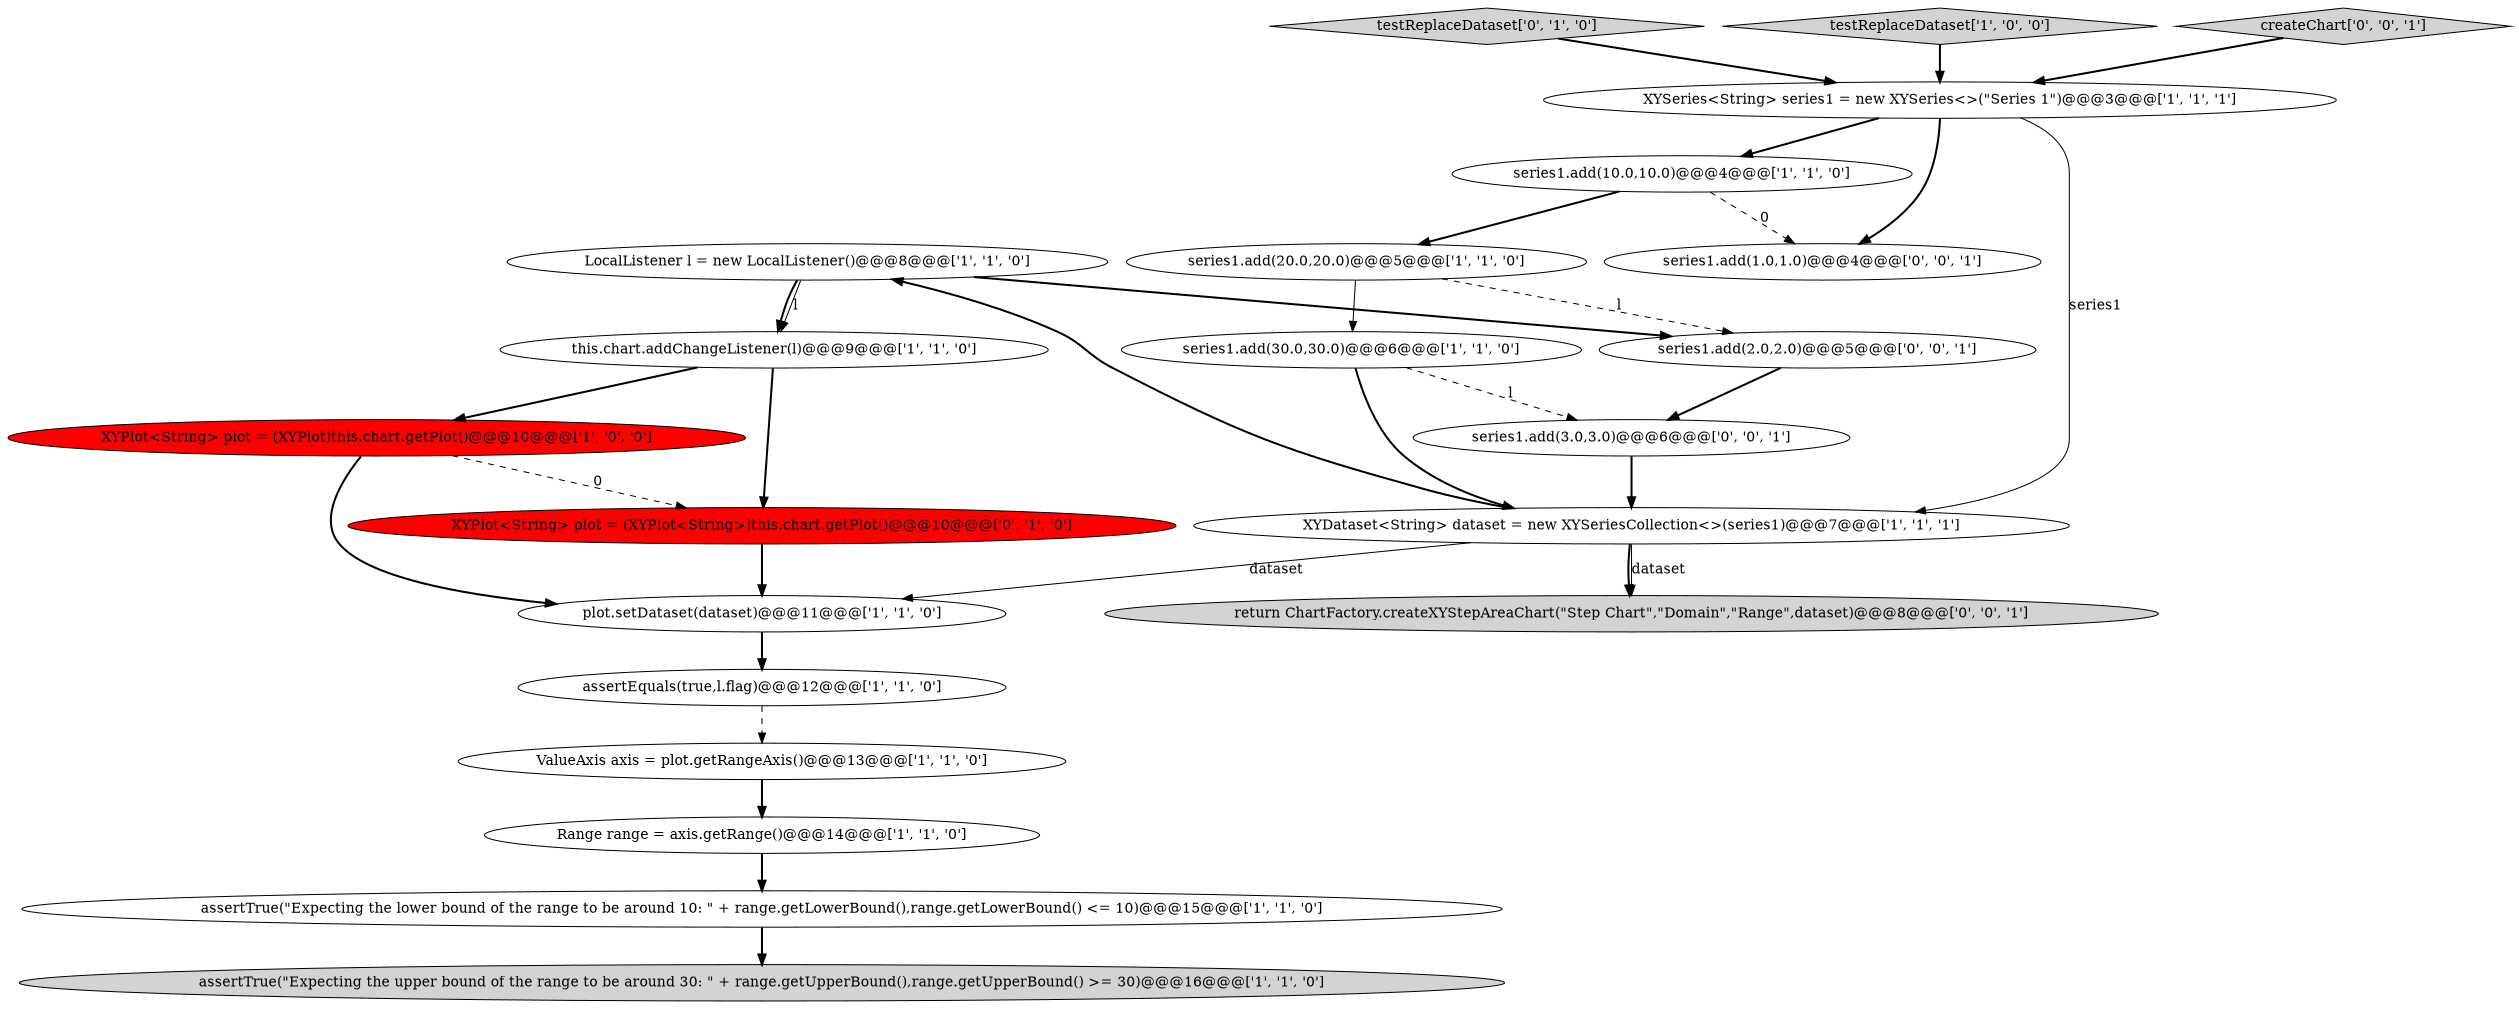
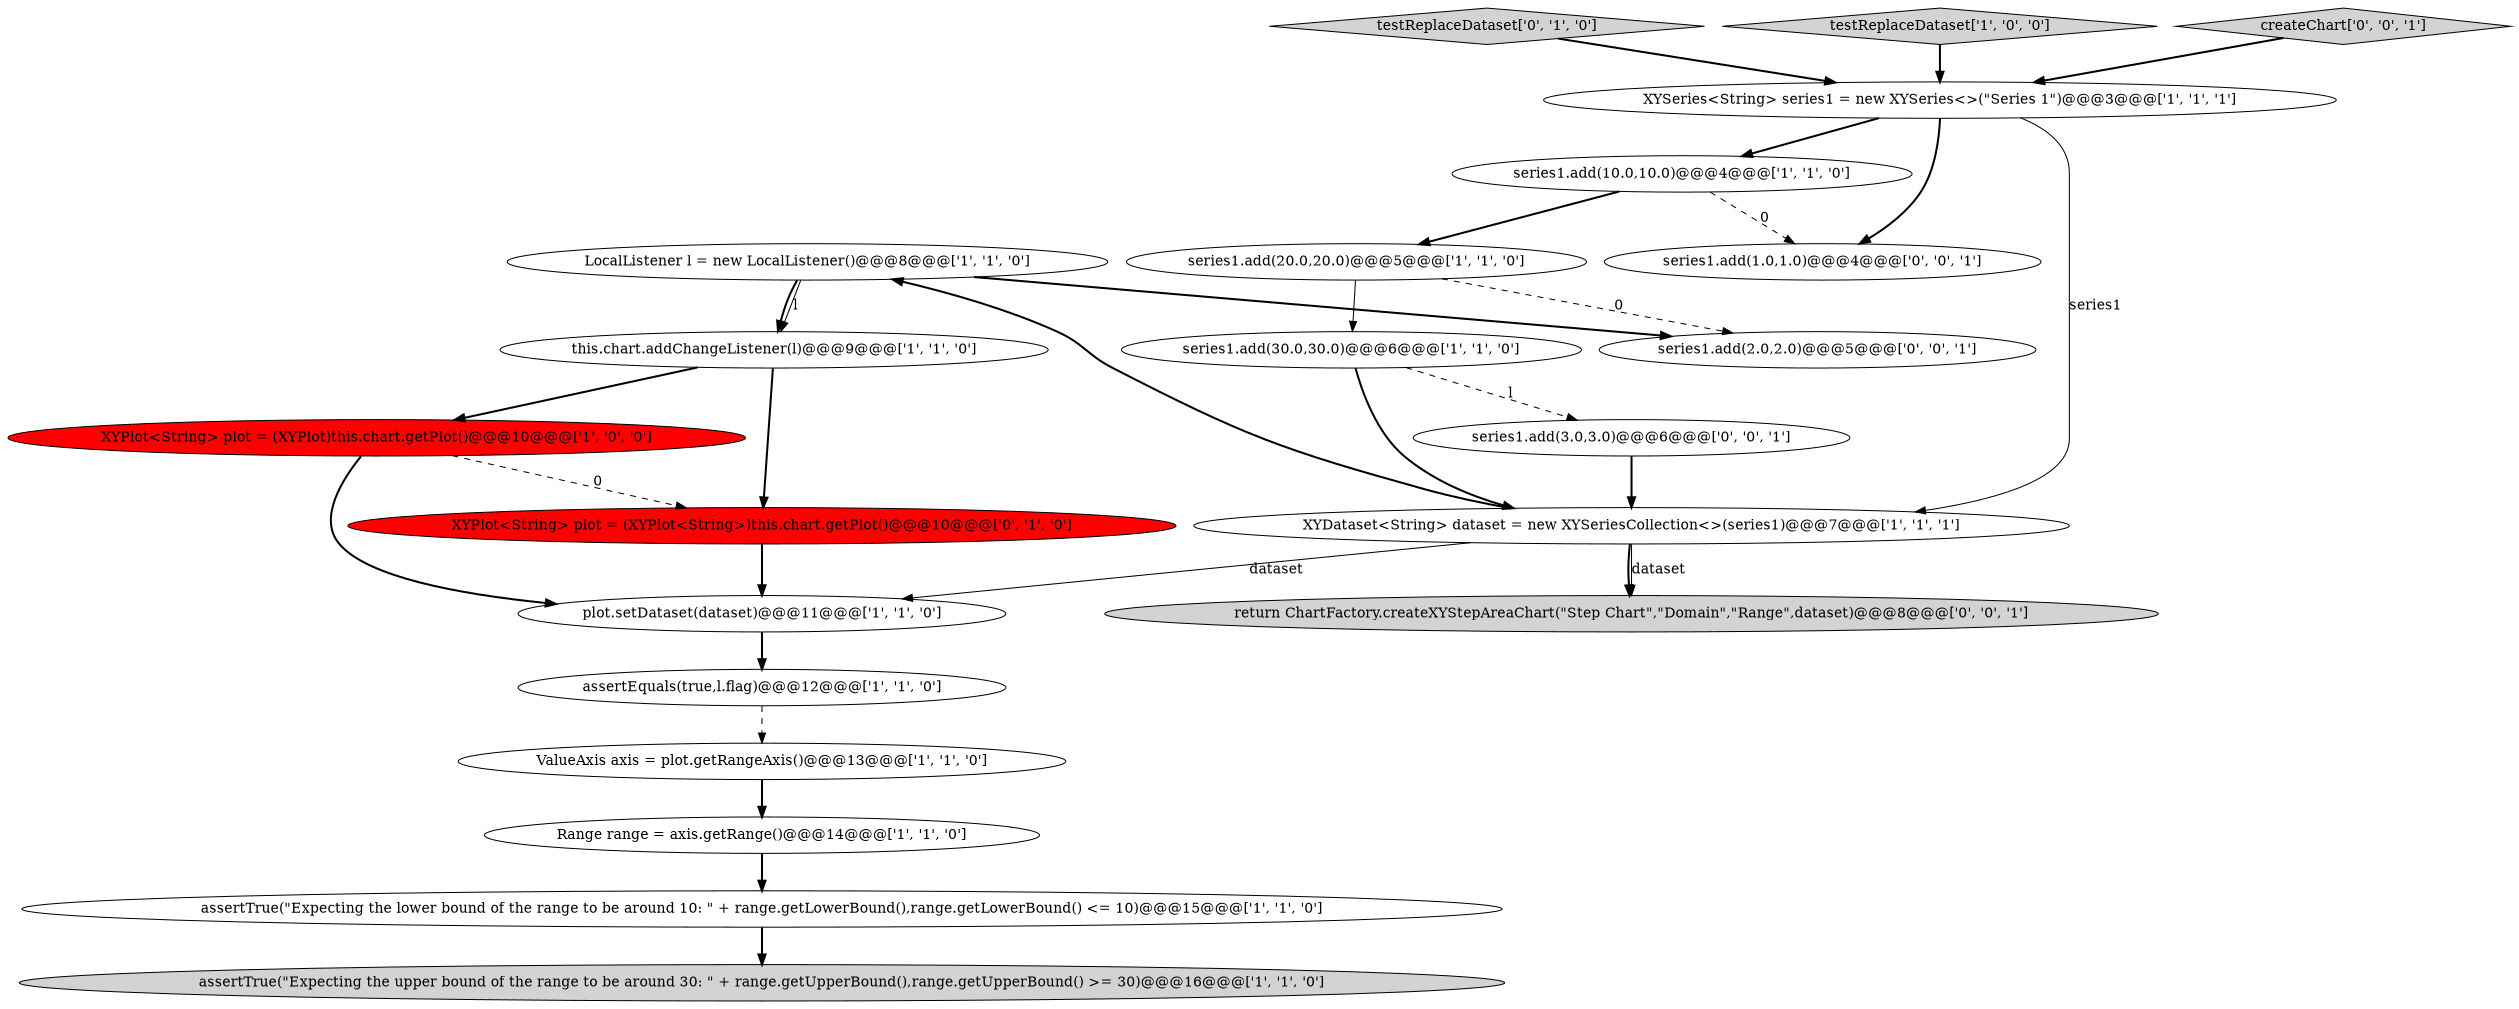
(1619, 306) -> (1619, 306)
(1729, 392) -> none
